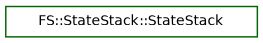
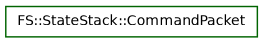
(132, 22) -> (132, 22)
